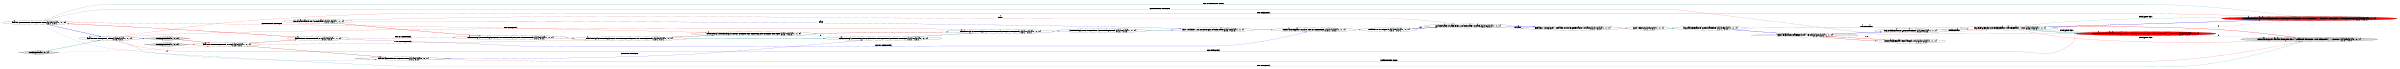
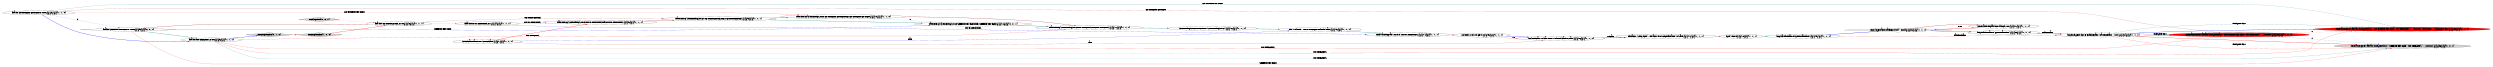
(183, 30) -> none
(193, 41) -> (294, 35)
(272, 42) -> (443, 24)
(72, 46) -> (168, 35)
